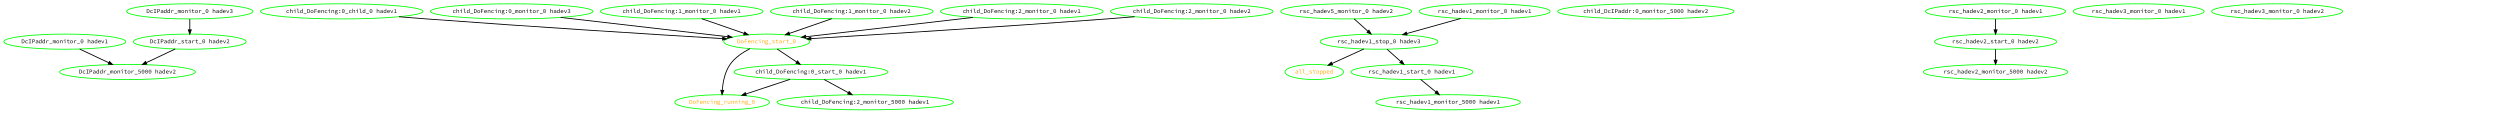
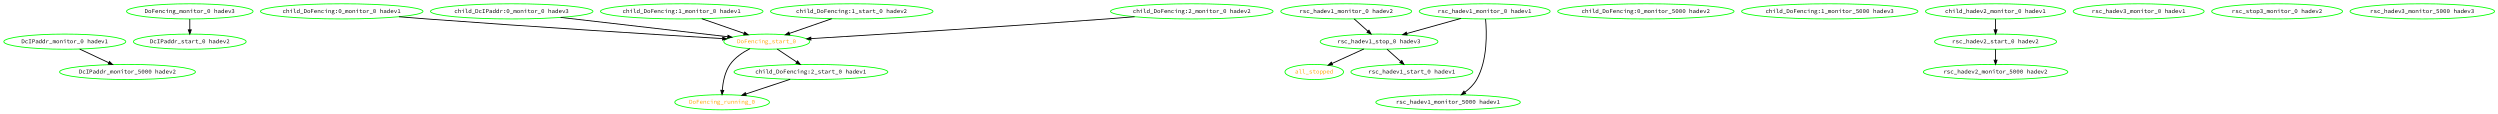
(190, 11) -> (190, 11)
(342, 11) -> (342, 11)
(512, 11) -> (512, 11)
(852, 11) -> (852, 11)
(1022, 11) -> none
(1346, 11) -> (1346, 11)
(1646, 11) -> (1646, 11)
none -> (1830, 11)
(1996, 11) -> (1996, 11)
(2277, 11) -> (2277, 11)
none -> (2422, 11)
(161, 56) -> none
(811, 72) -> (811, 72)
(1428, 86) -> (1484, 59)
(865, 102) -> none
